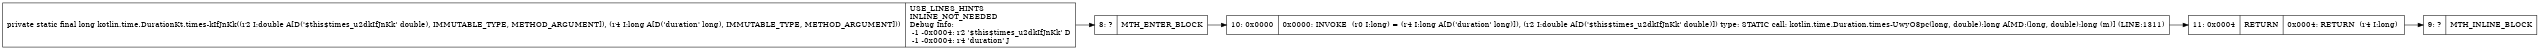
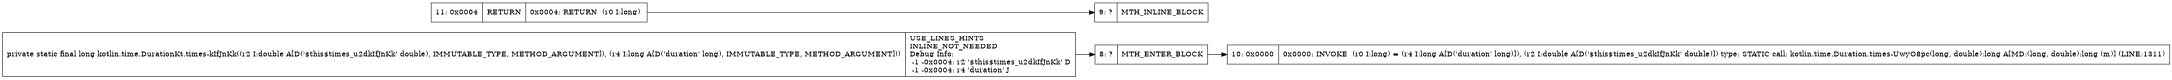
(2176, 25) -> none
(2344, 25) -> (586, 12)
